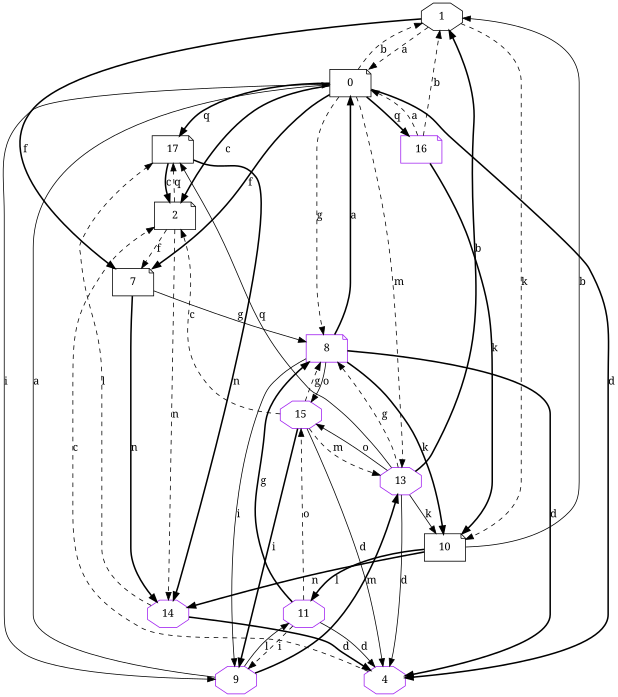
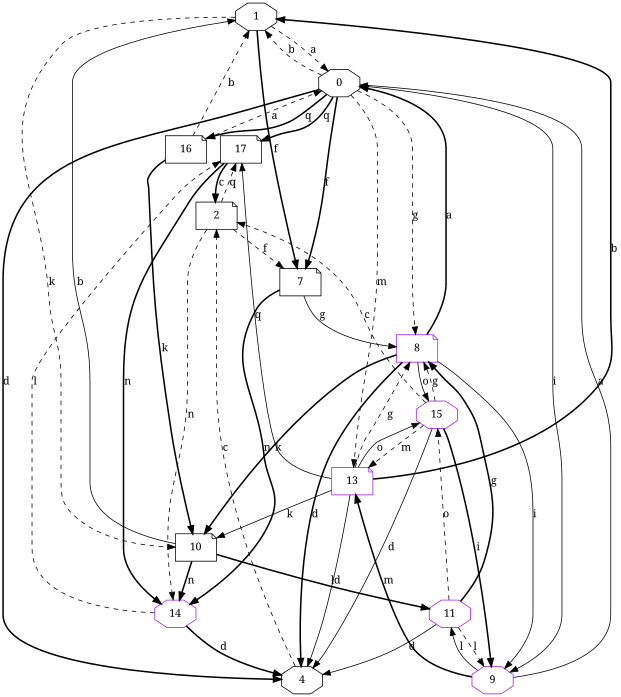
(350, 83) -> (339, 83)
(242, 120) -> none
(421, 149) -> (186, 149)
(401, 481) -> (352, 481)
(280, 647) -> (475, 647)
(385, 680) -> (302, 680)
